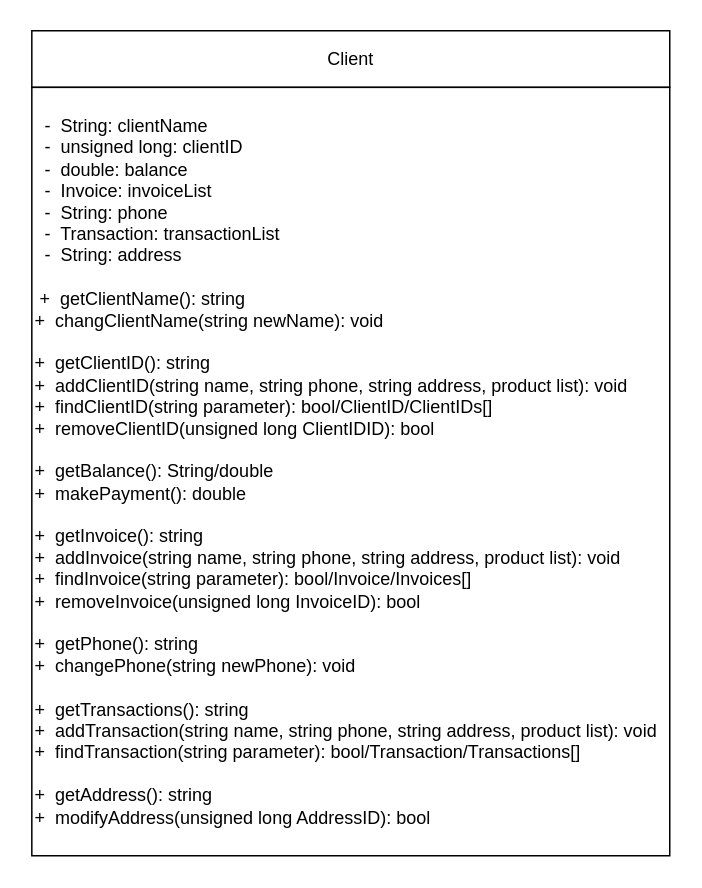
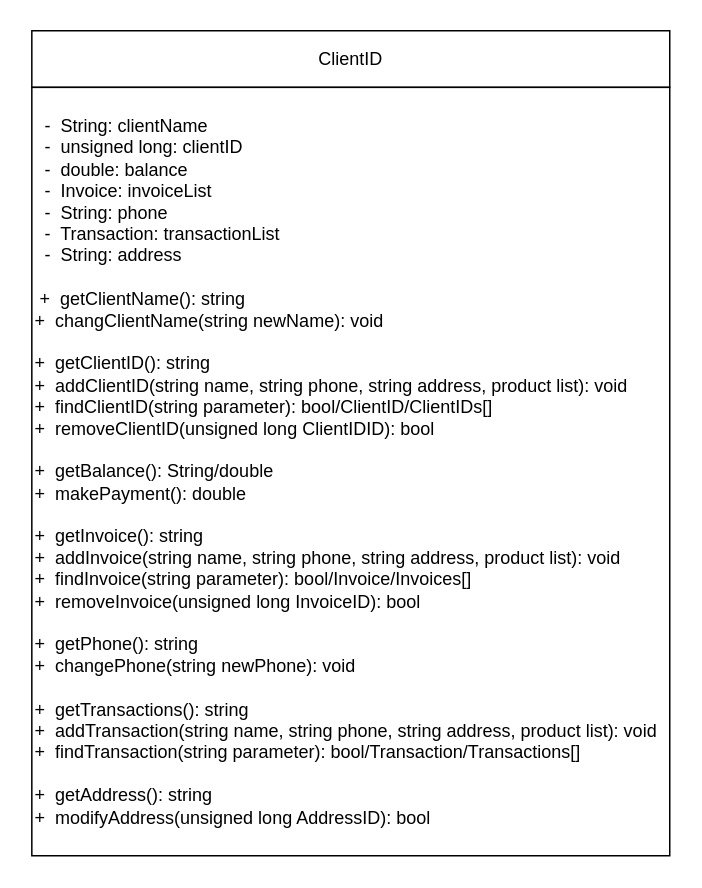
(351, 59) -> (351, 59)
